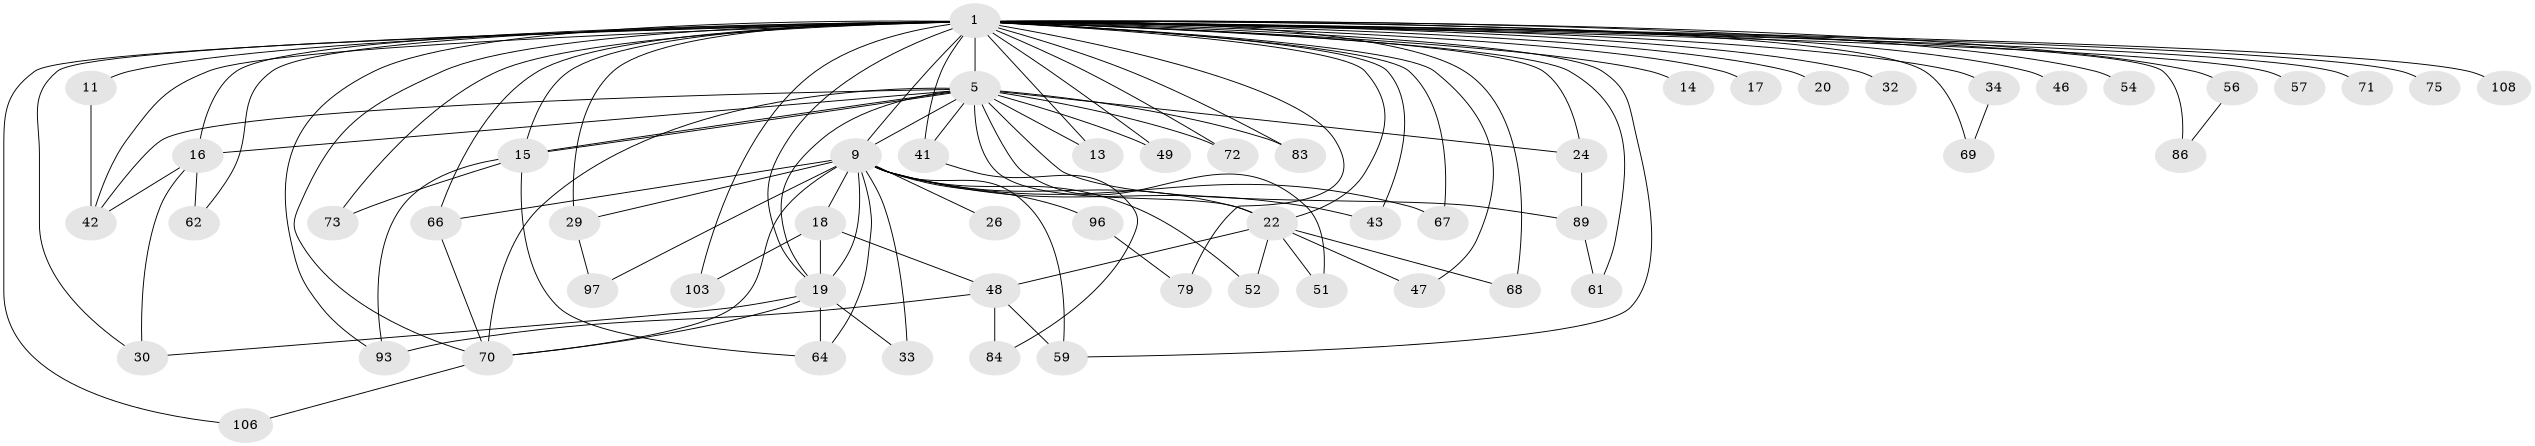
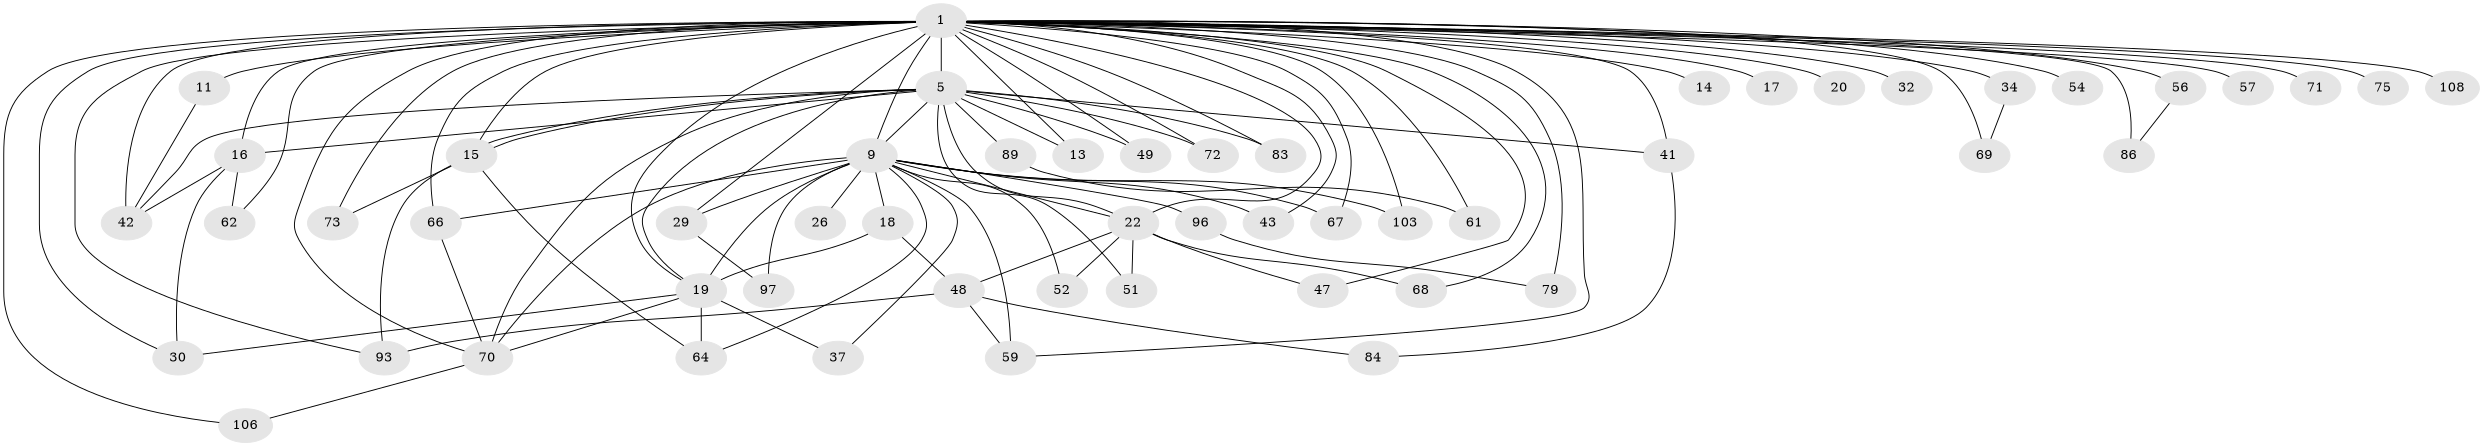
(2062, 88) -> none
(1582, 156) -> none
(757, 258) -> (1216, 182)
(908, 358) -> (838, 358)
